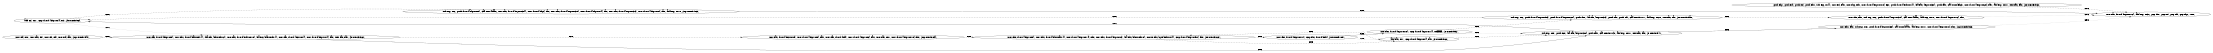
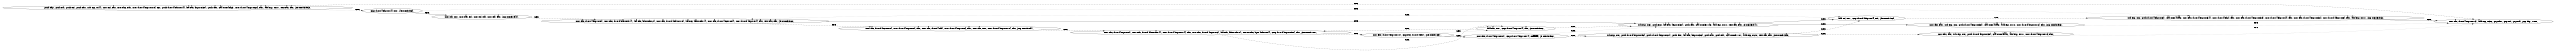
none -> (392, 11)
